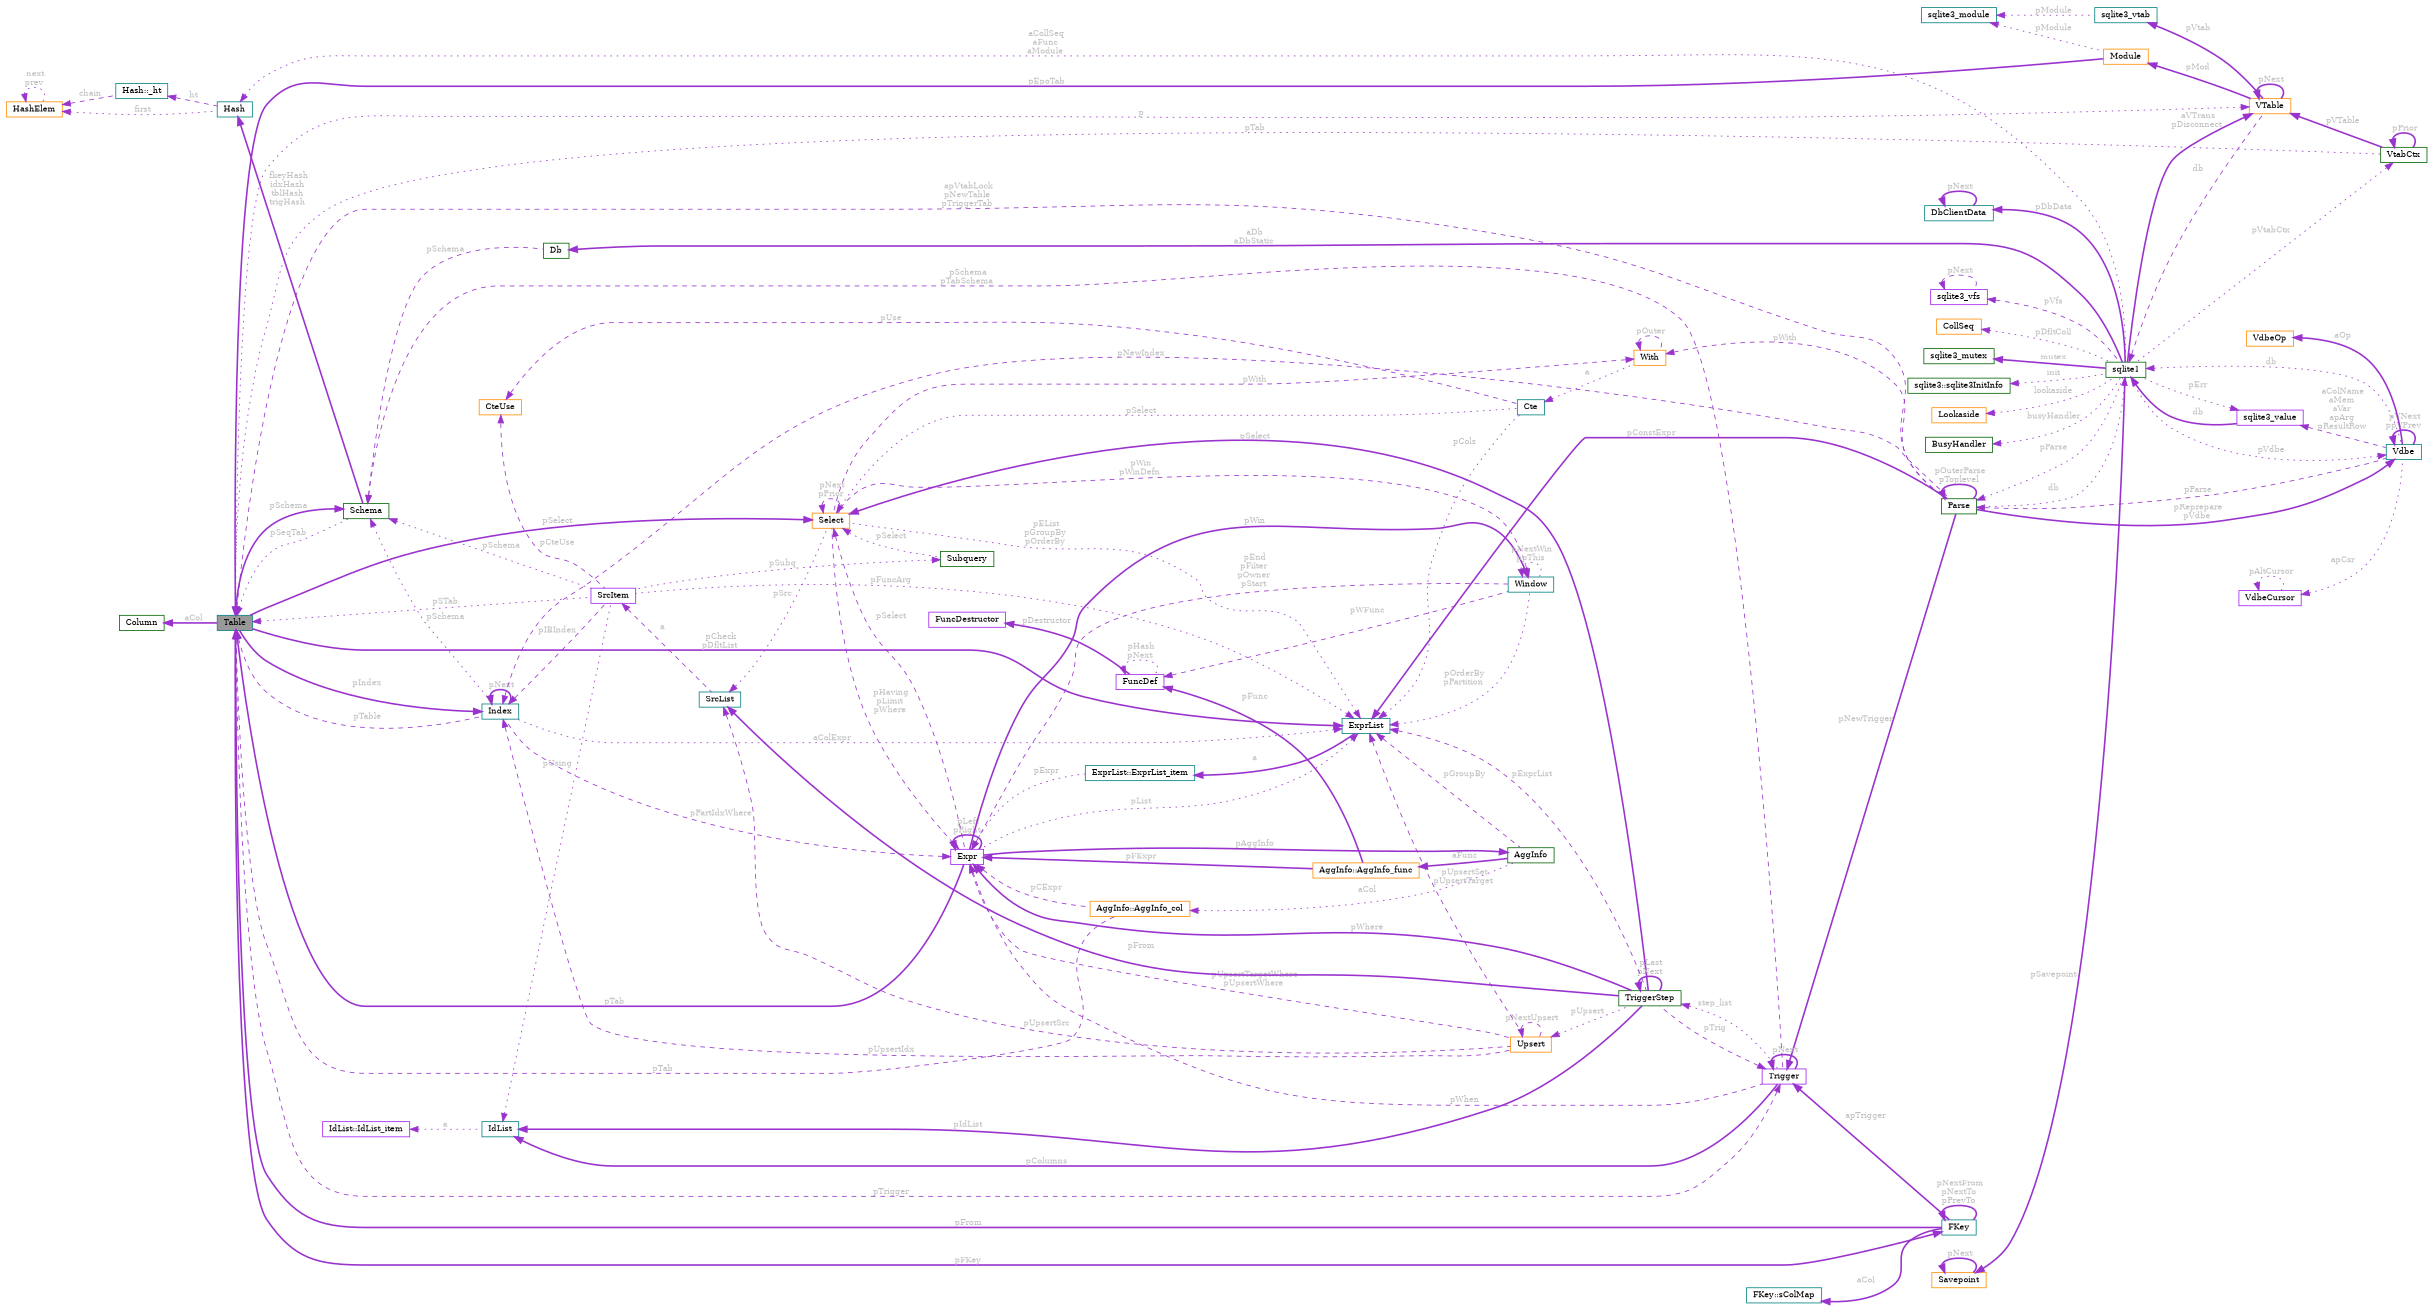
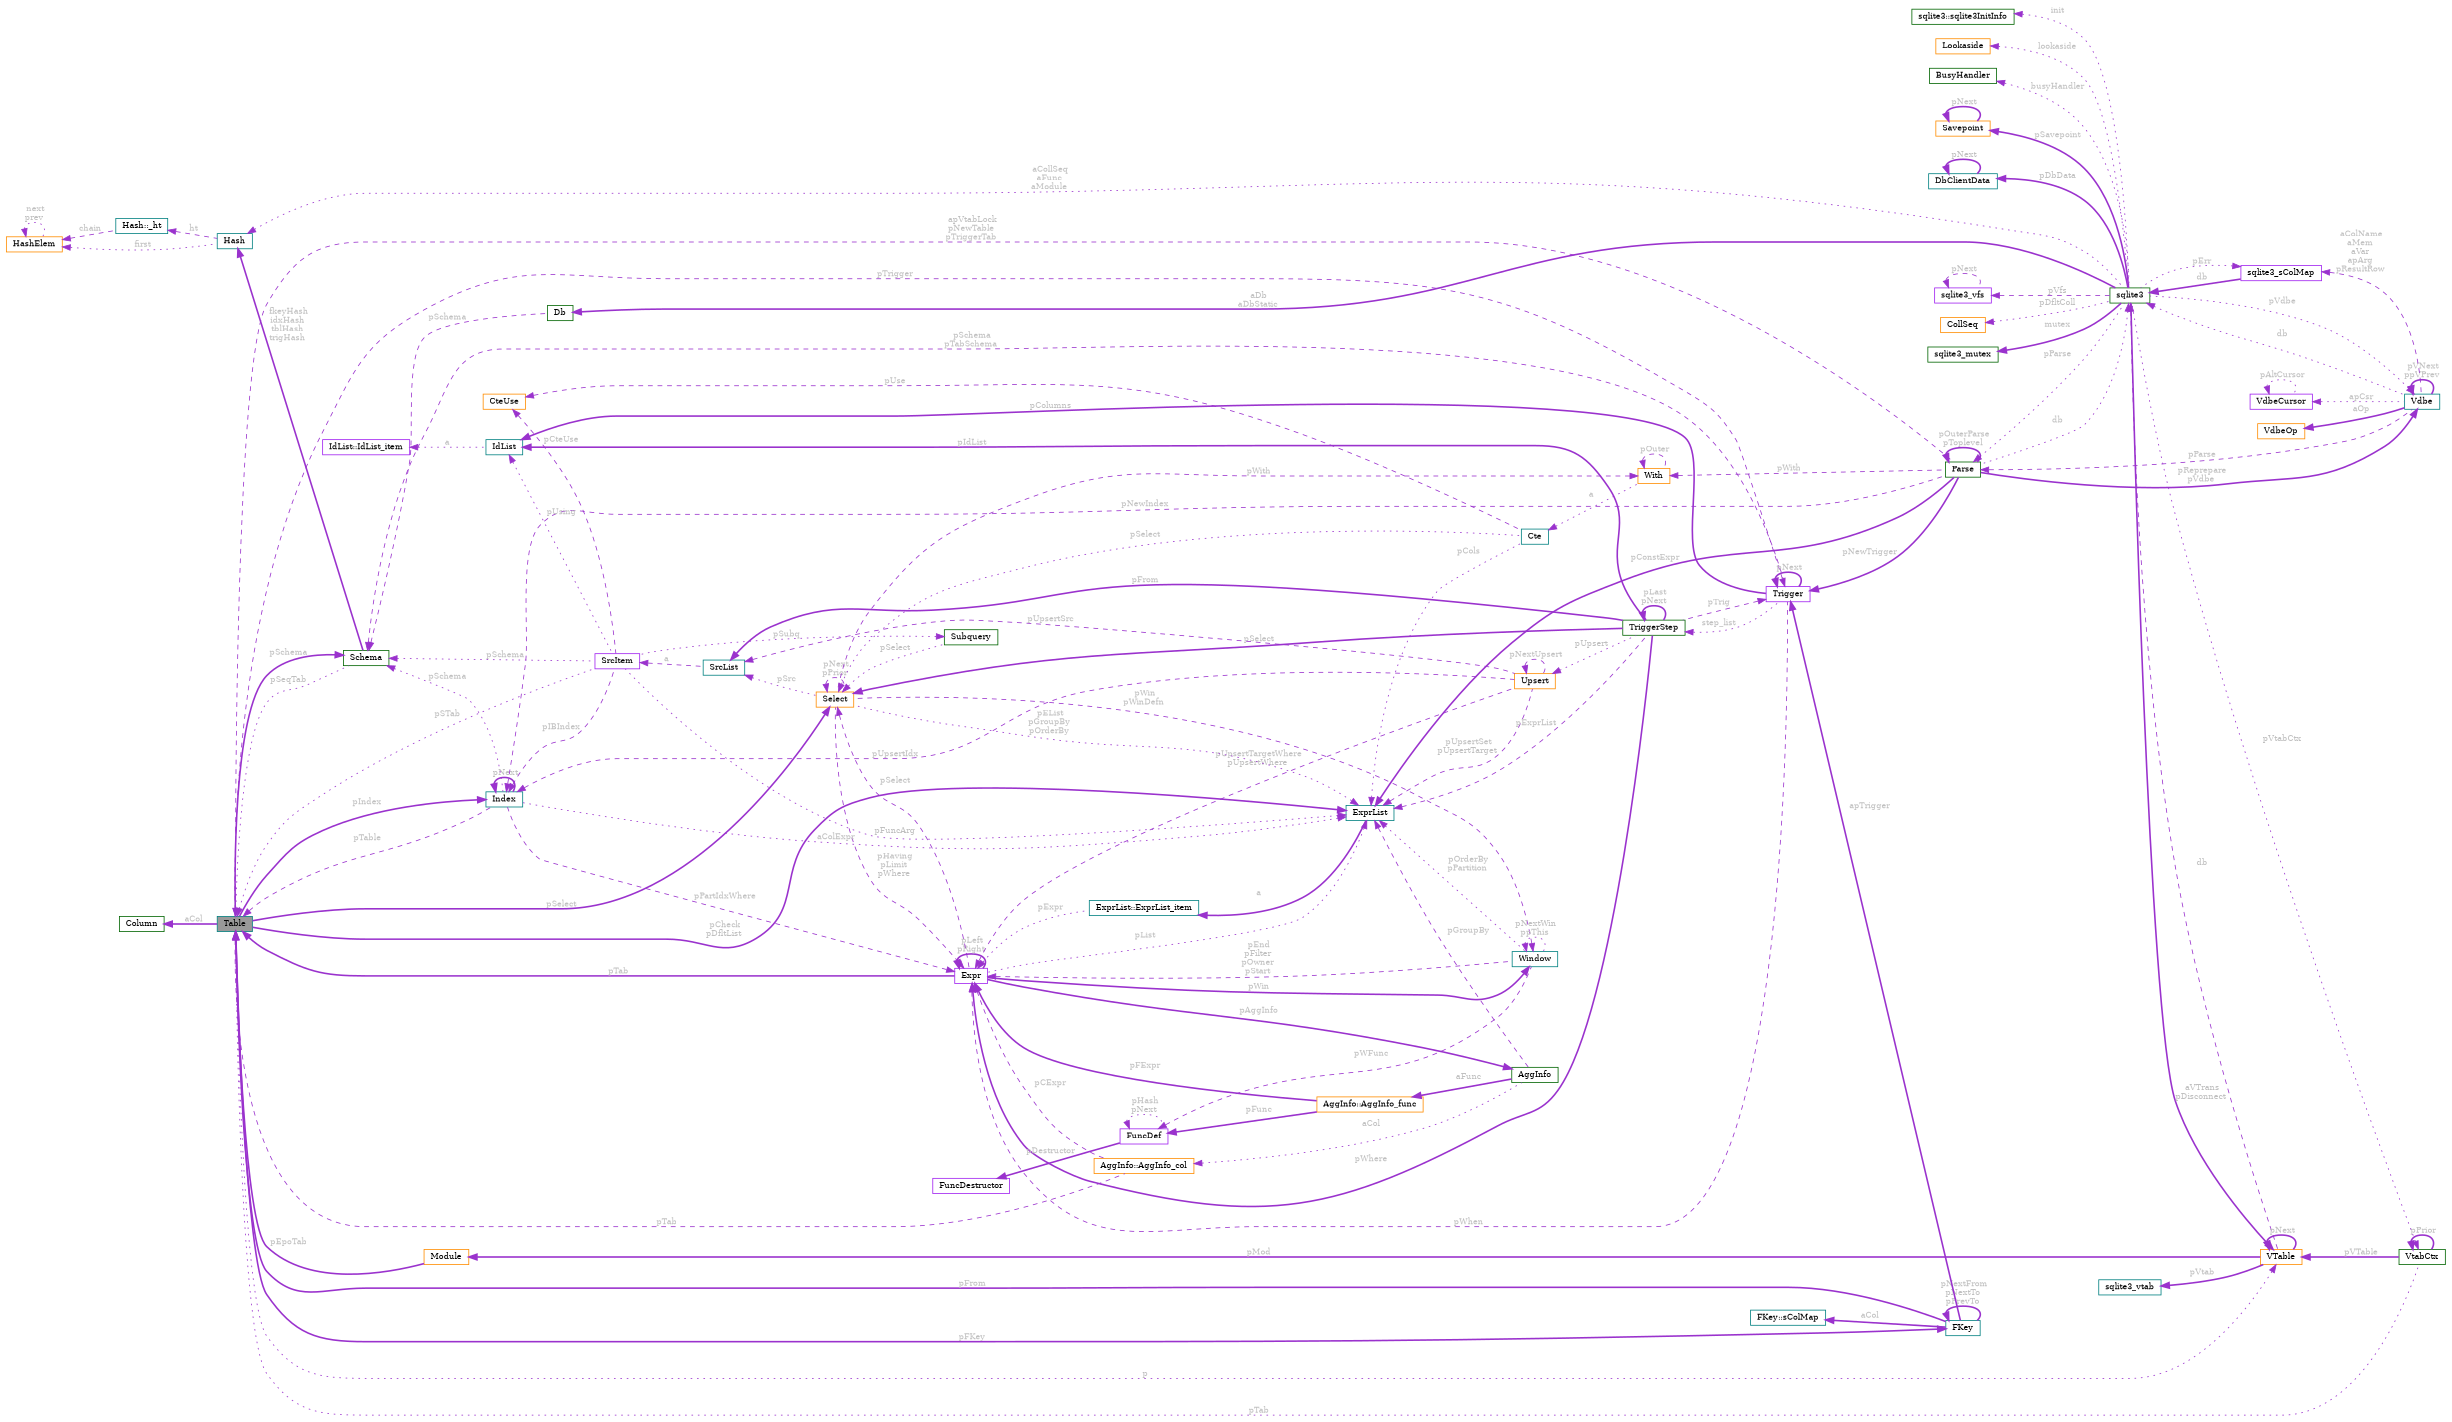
(1959, 15) -> none
(2126, 370) -> (2130, 295)
(2270, 418) -> (2281, 273)
